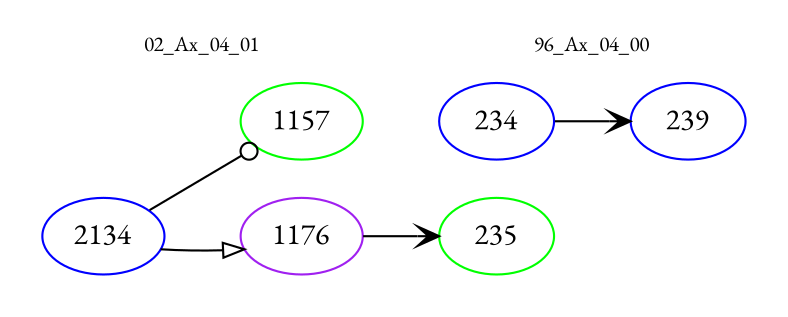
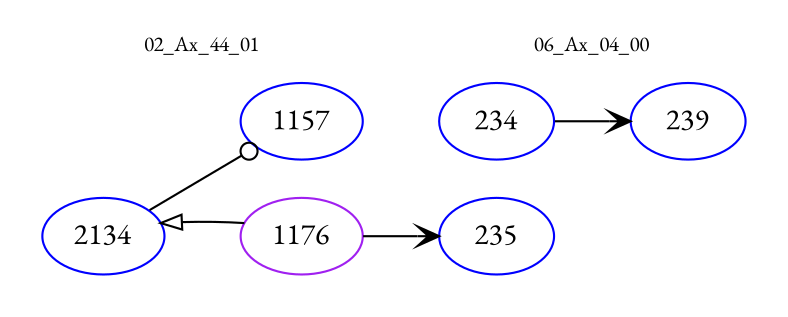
(203, 46) -> (203, 46)
(592, 46) -> (592, 46)
(302, 121) -> (302, 121)
(497, 236) -> (497, 236)
(192, 250) -> (213, 222)
